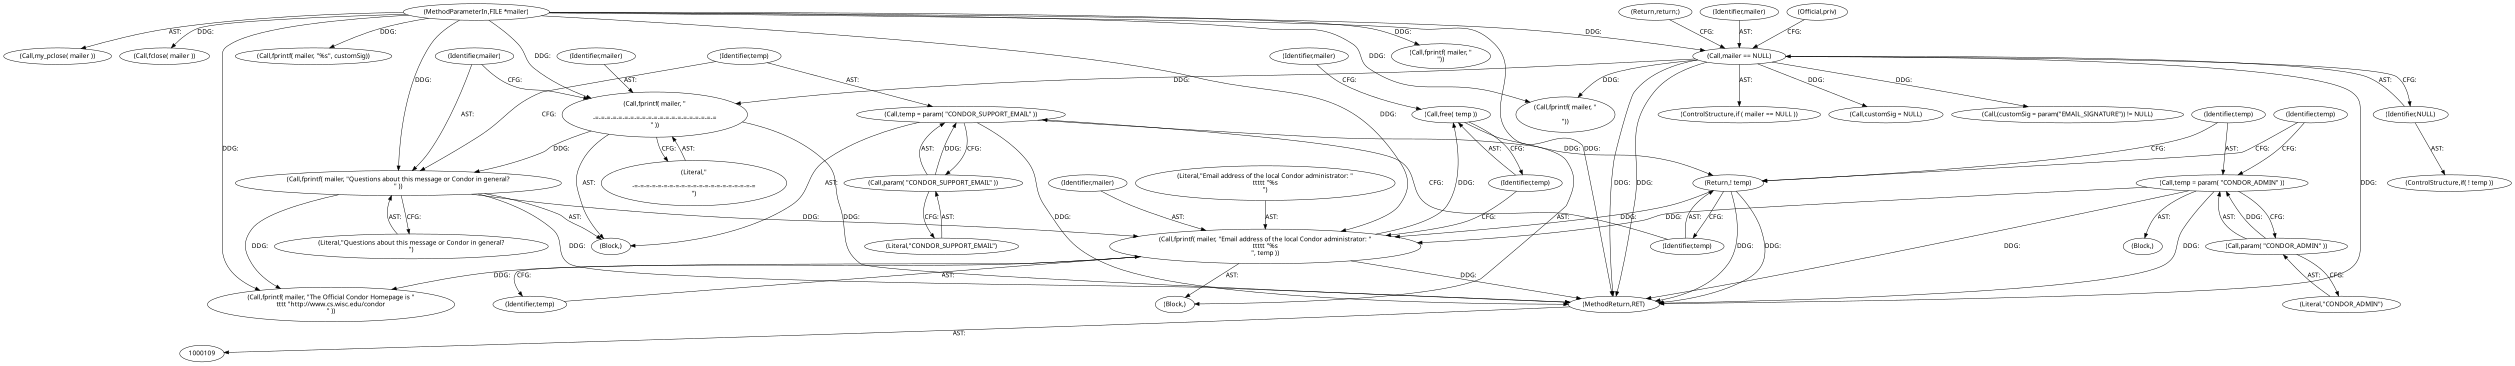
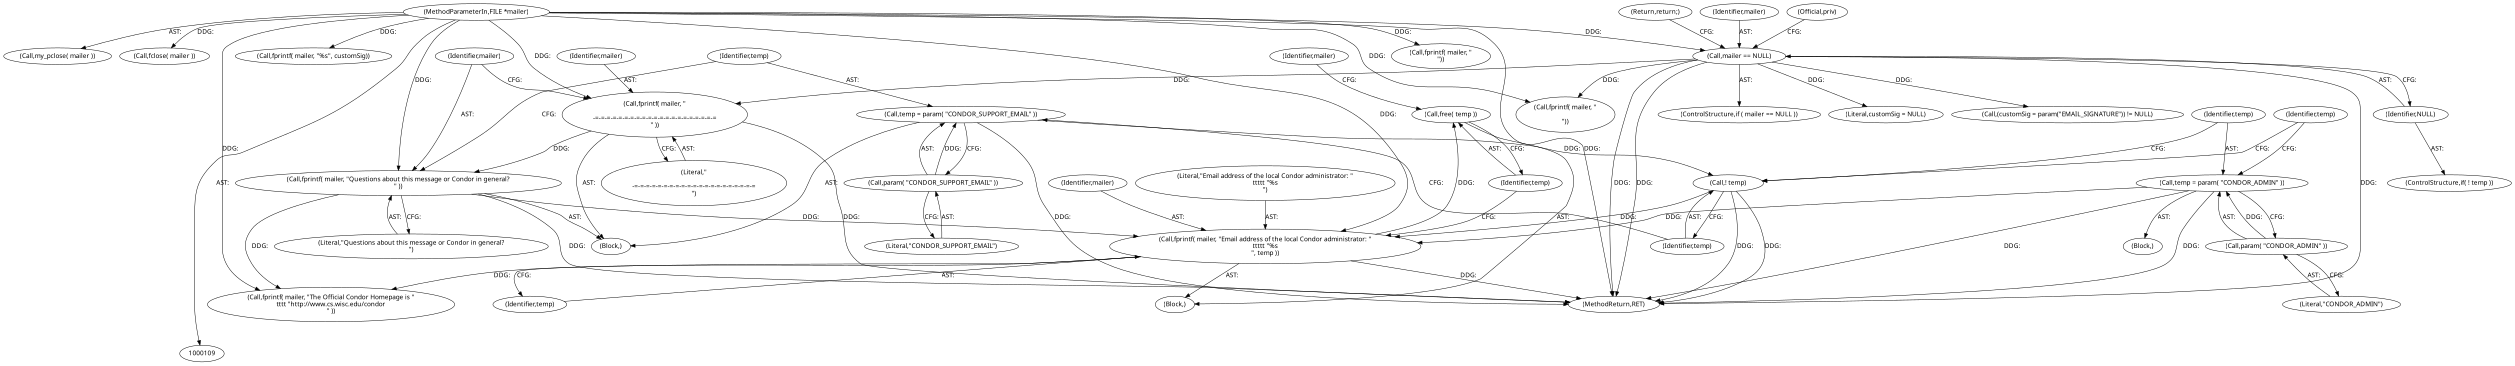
(1886, 115) -> (1886, 115)
(1728, 183) -> (1728, 183)
(900, 332) -> (261, 145)
